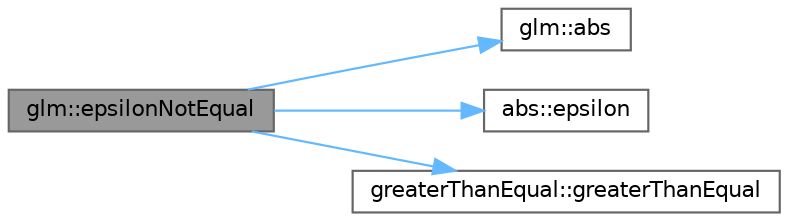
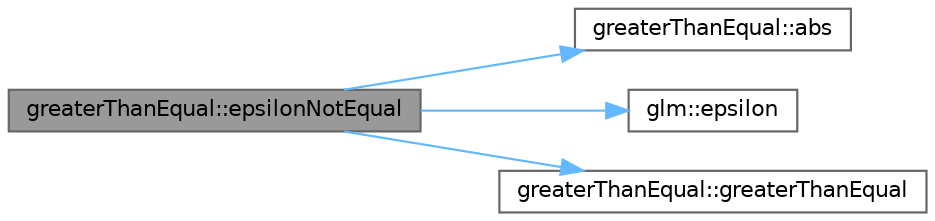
(566, 30) -> (713, 30)
(141, 111) -> (215, 111)
(566, 111) -> (713, 111)
